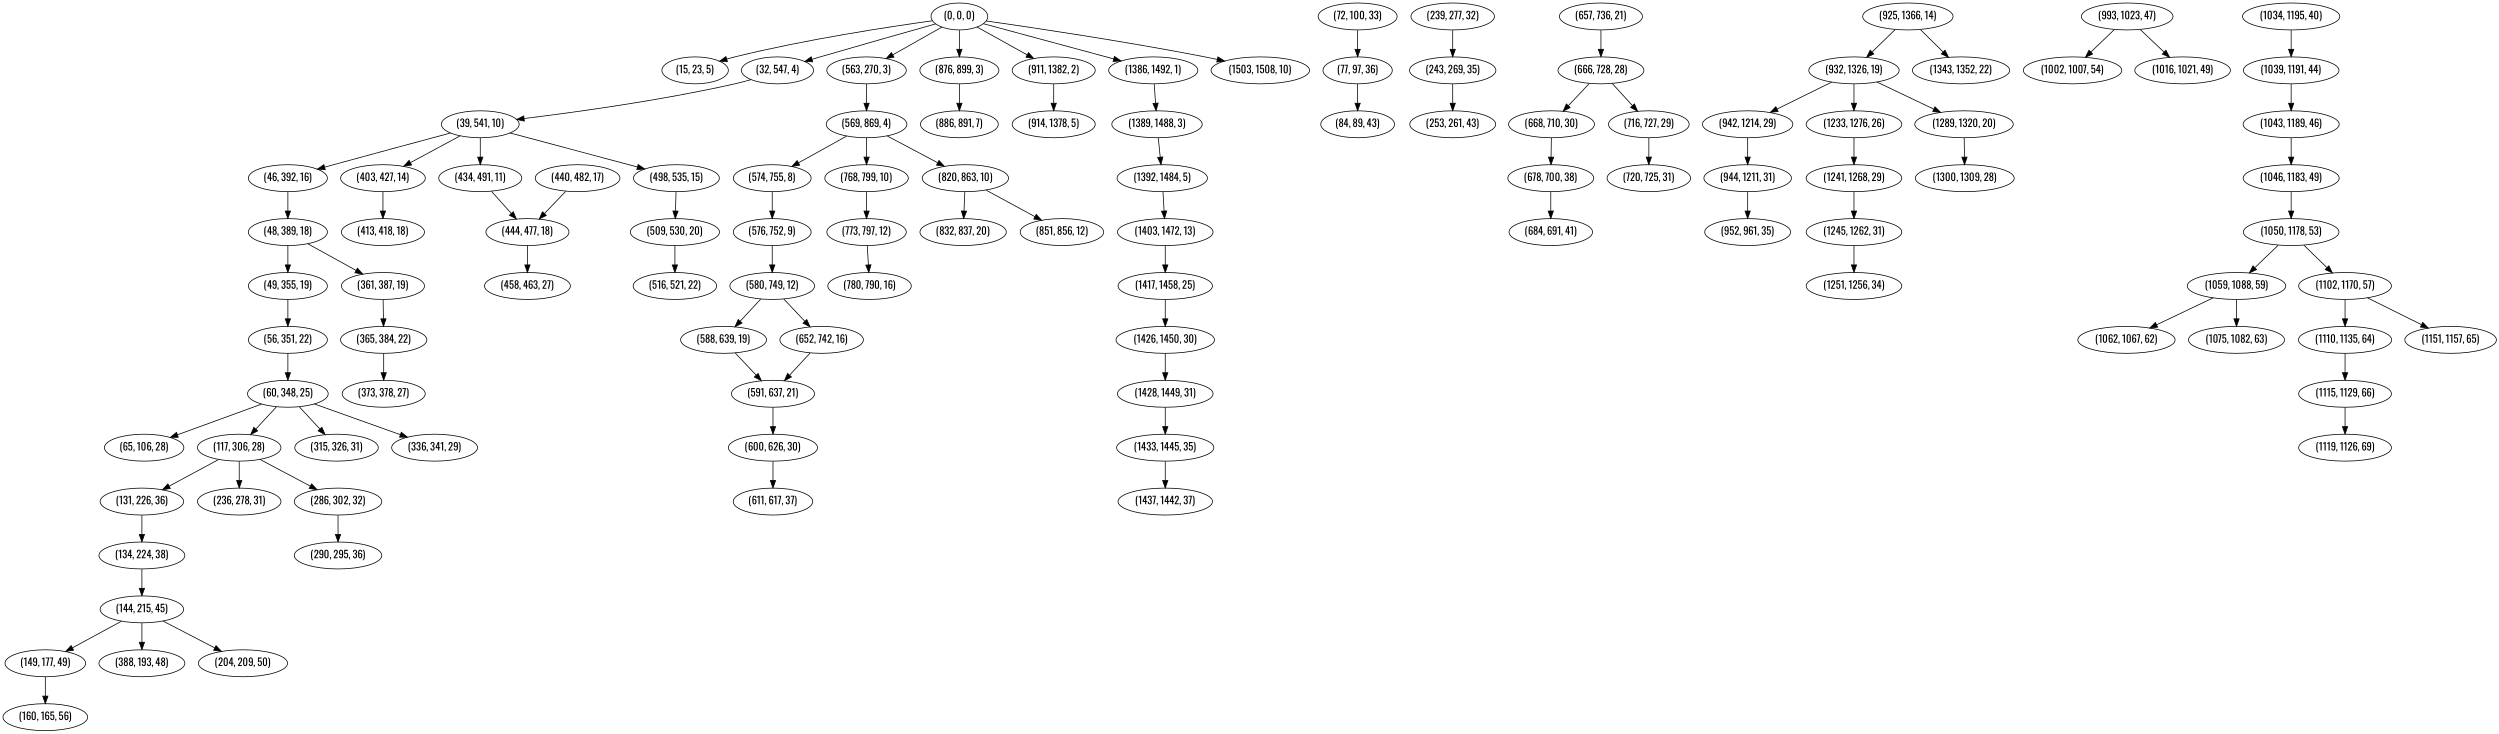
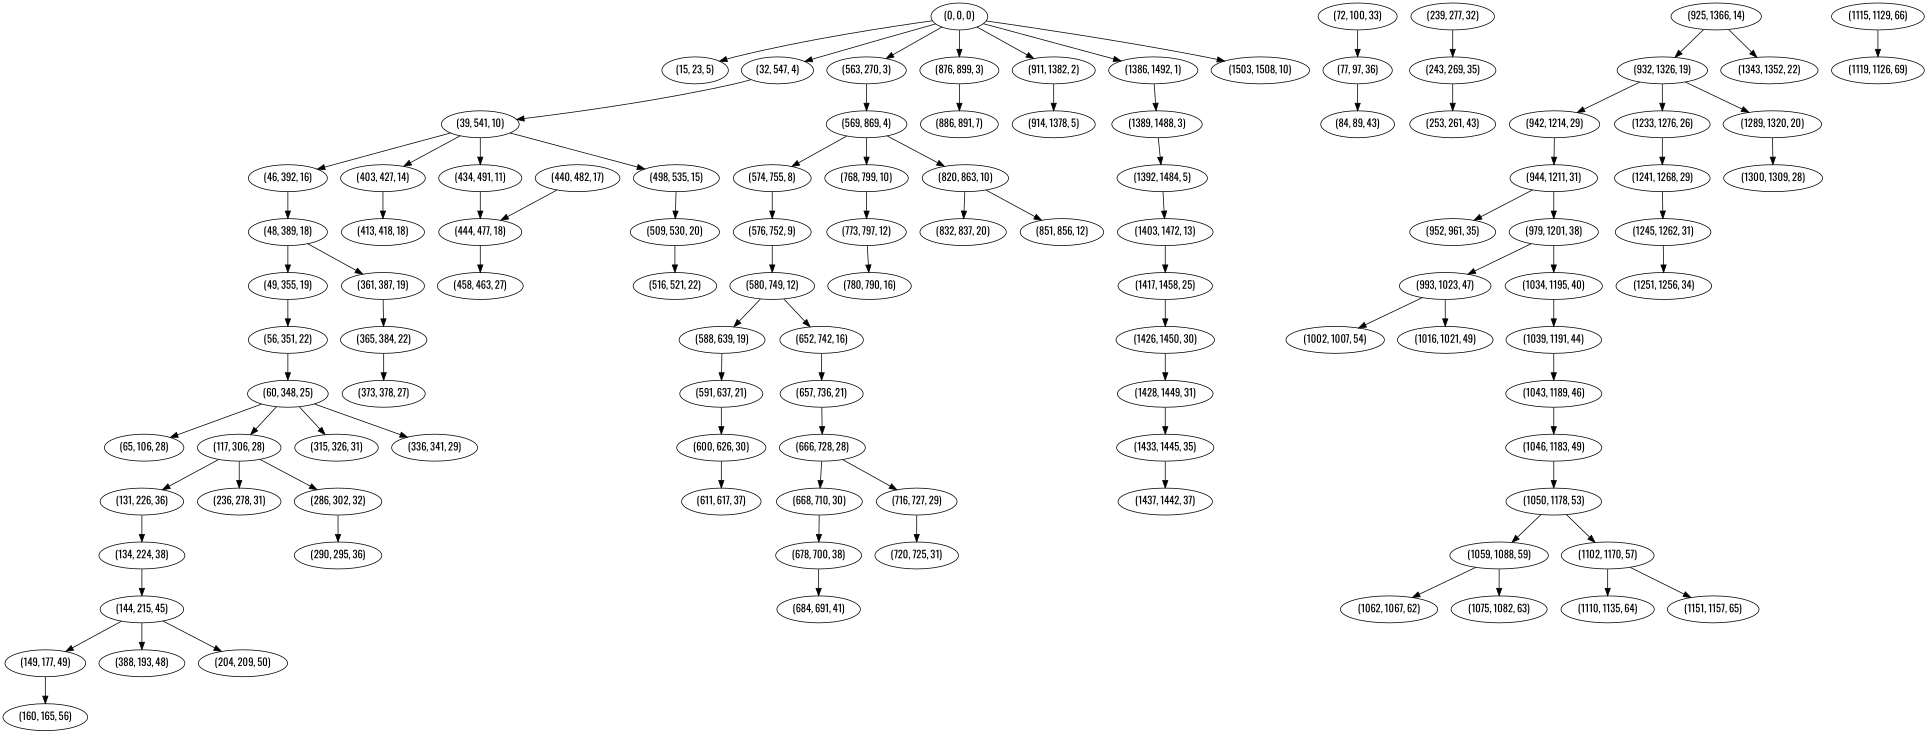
none -> (1554, 232)
(2345, 363) -> none
(800, 364) -> (822, 363)
